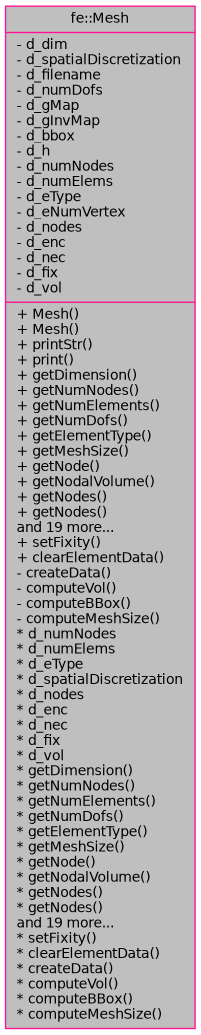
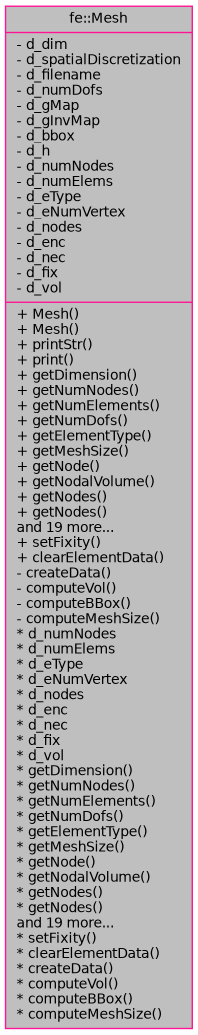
(100, 680) -> (73, 680)
